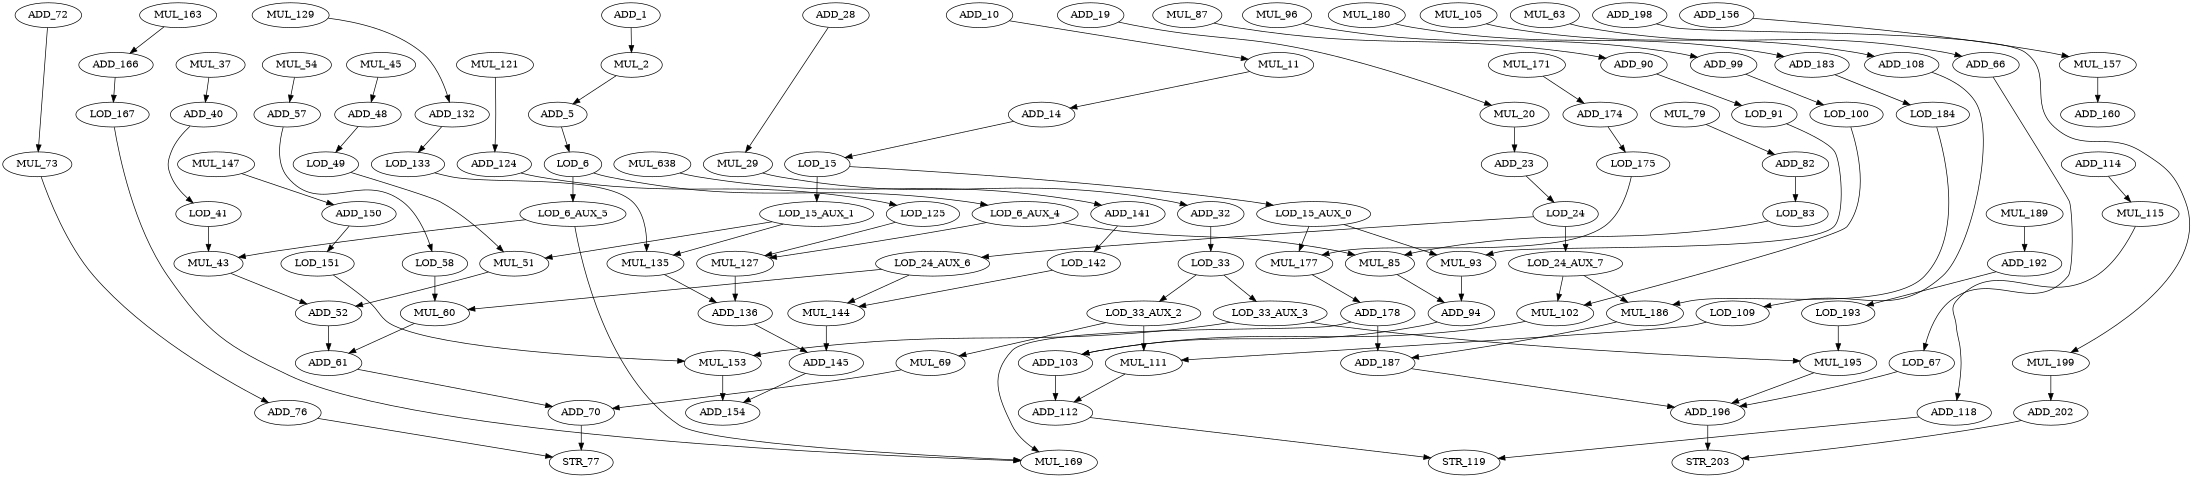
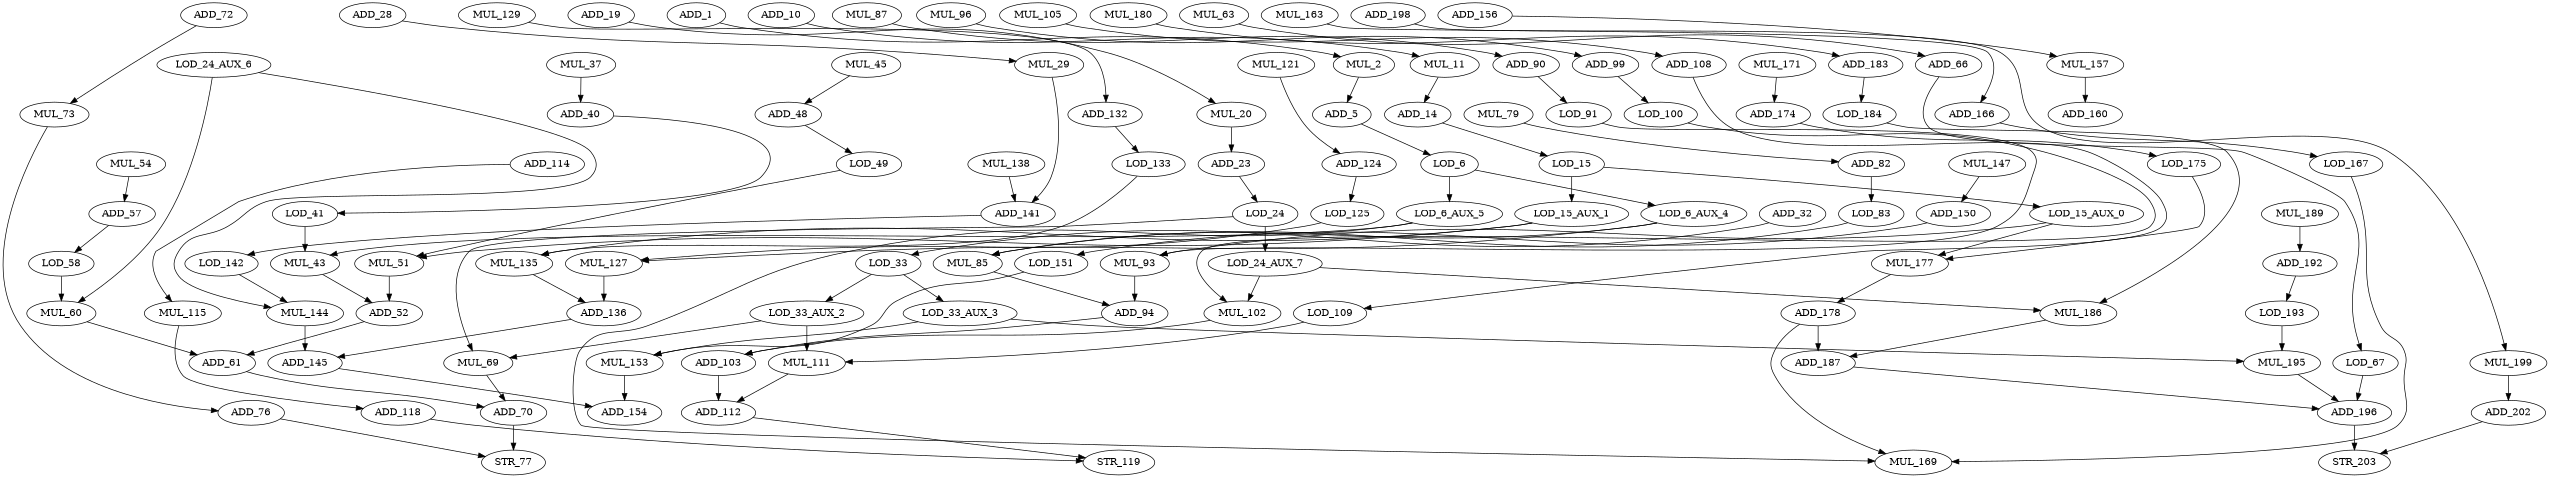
(652, 164) -> (1006, 164)
(1013, 188) -> (1058, 140)
(1261, 235) -> (996, 227)
